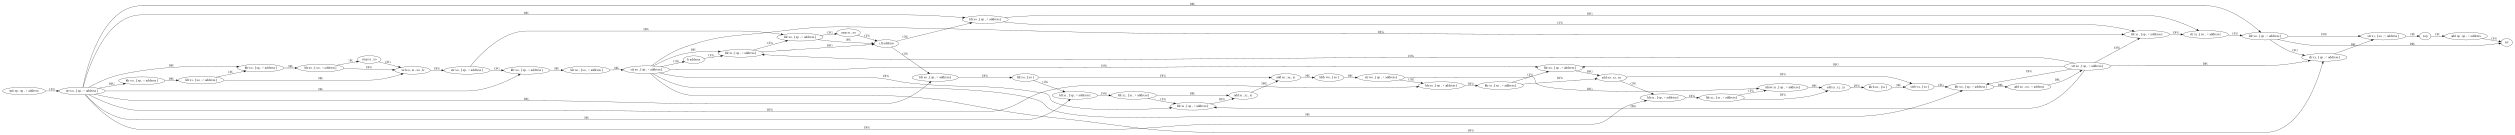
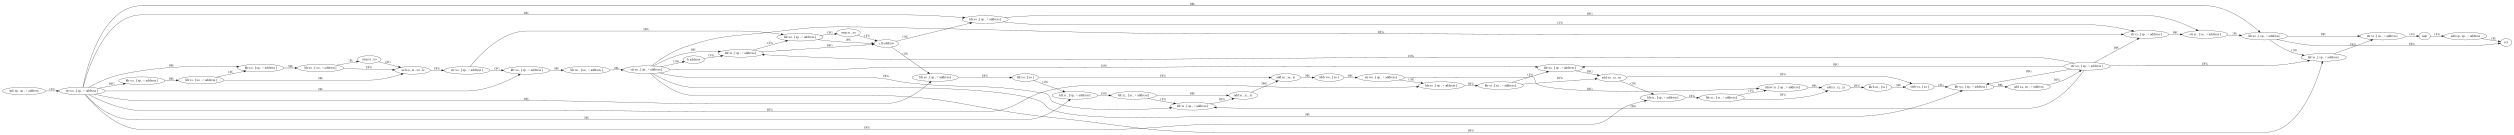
(2029, 87) -> (2029, 87)
